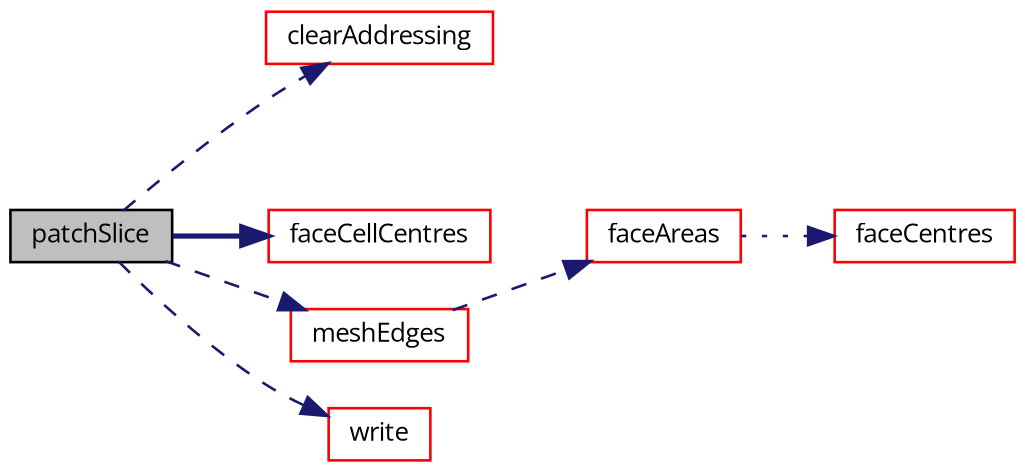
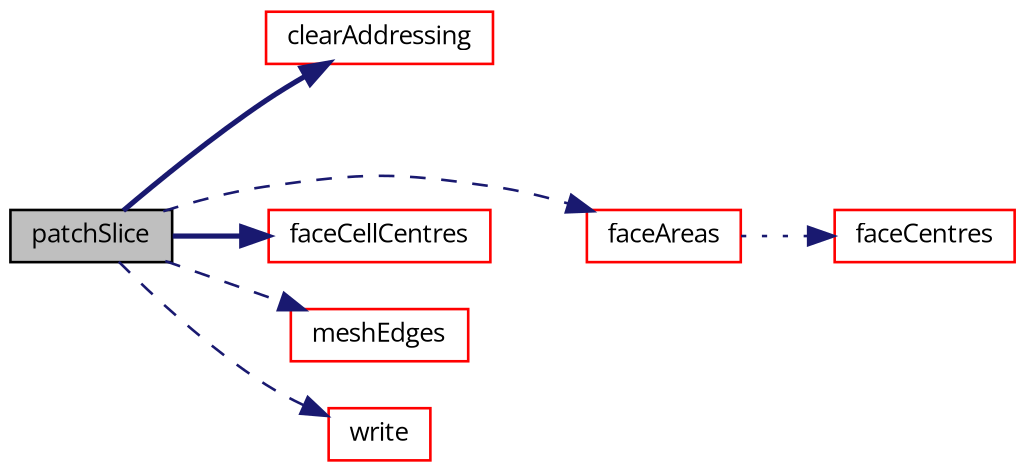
(212, 140) -> (212, 140)
(509, 290) -> (365, 176)
